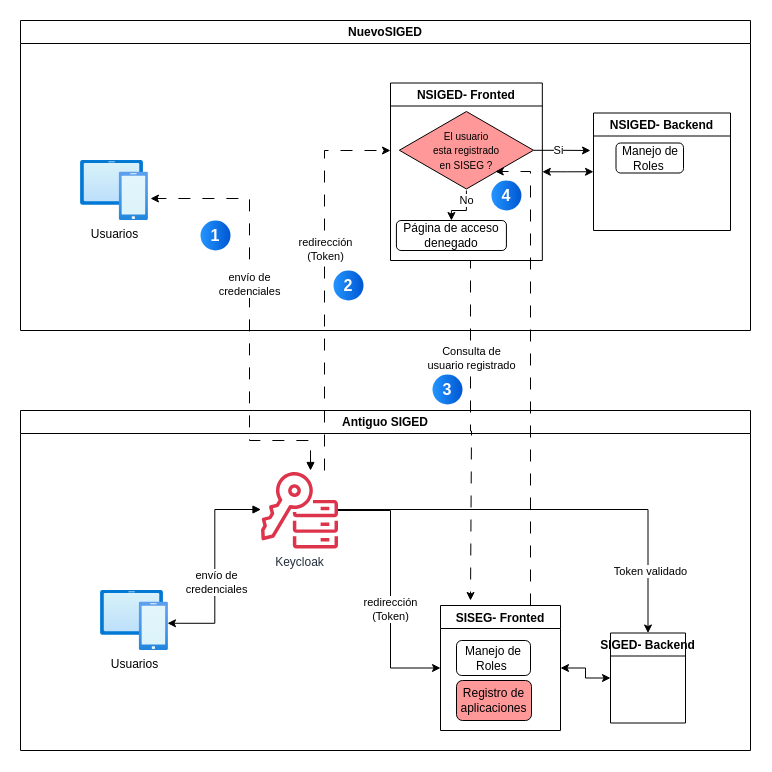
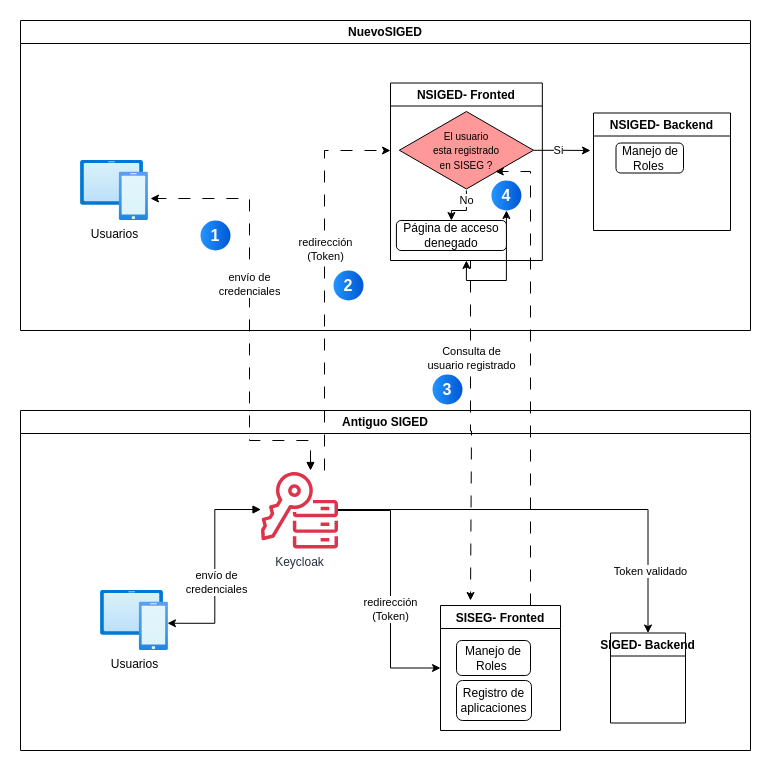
(568, 172) -> (496, 281)
(586, 673) -> none
(494, 701) -> (494, 701)
